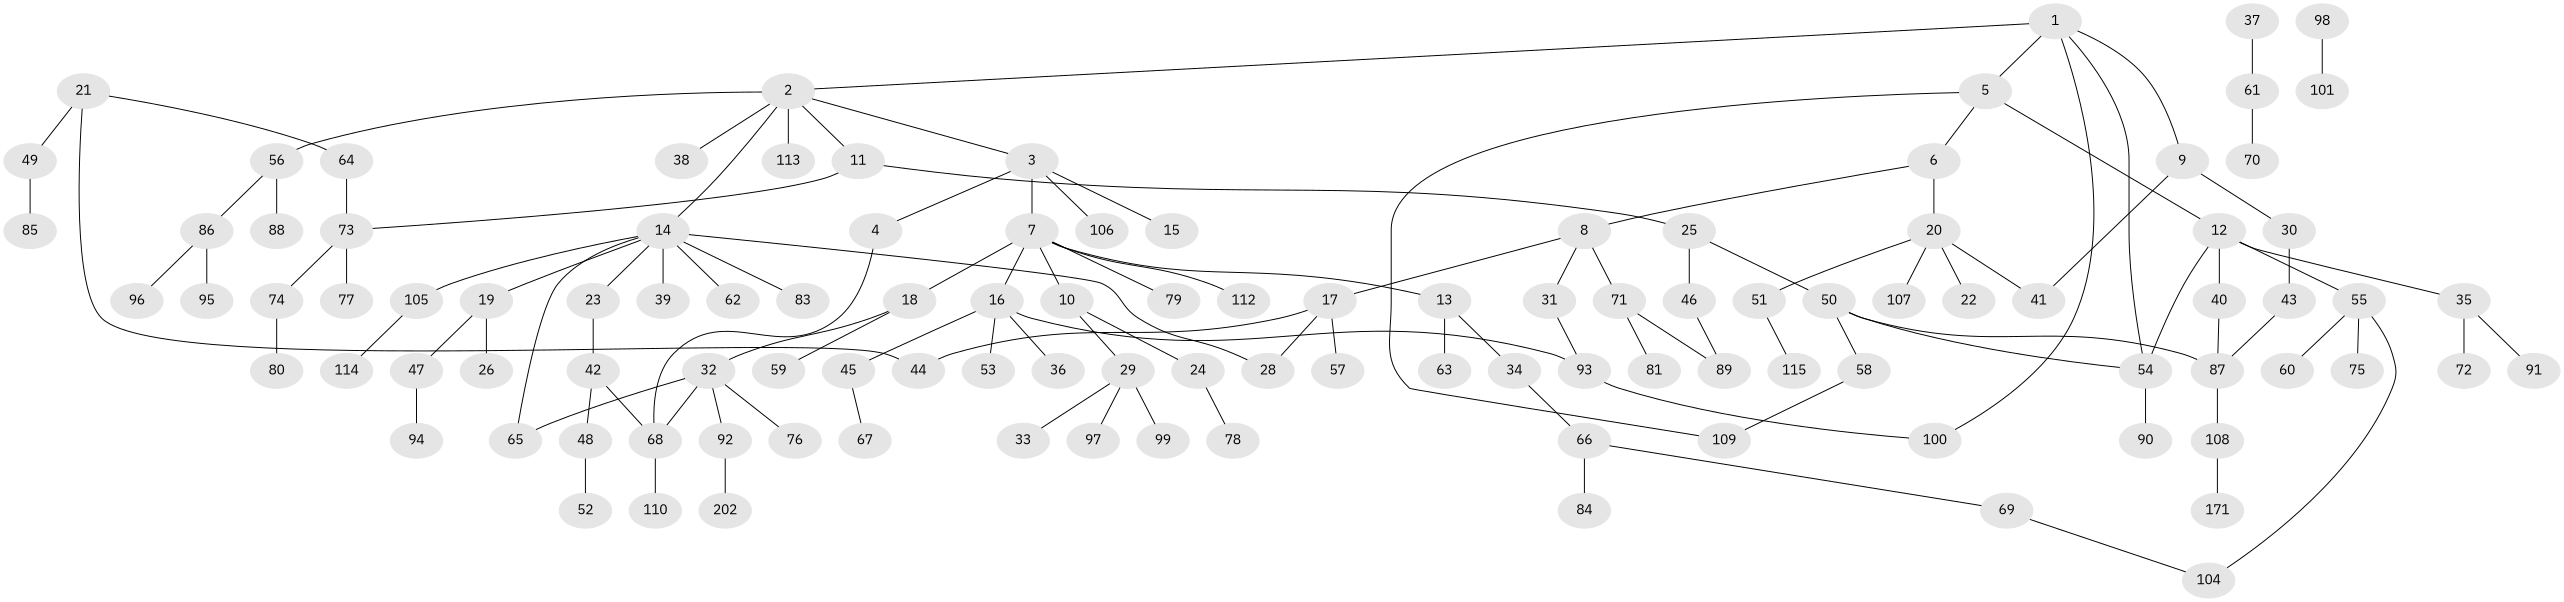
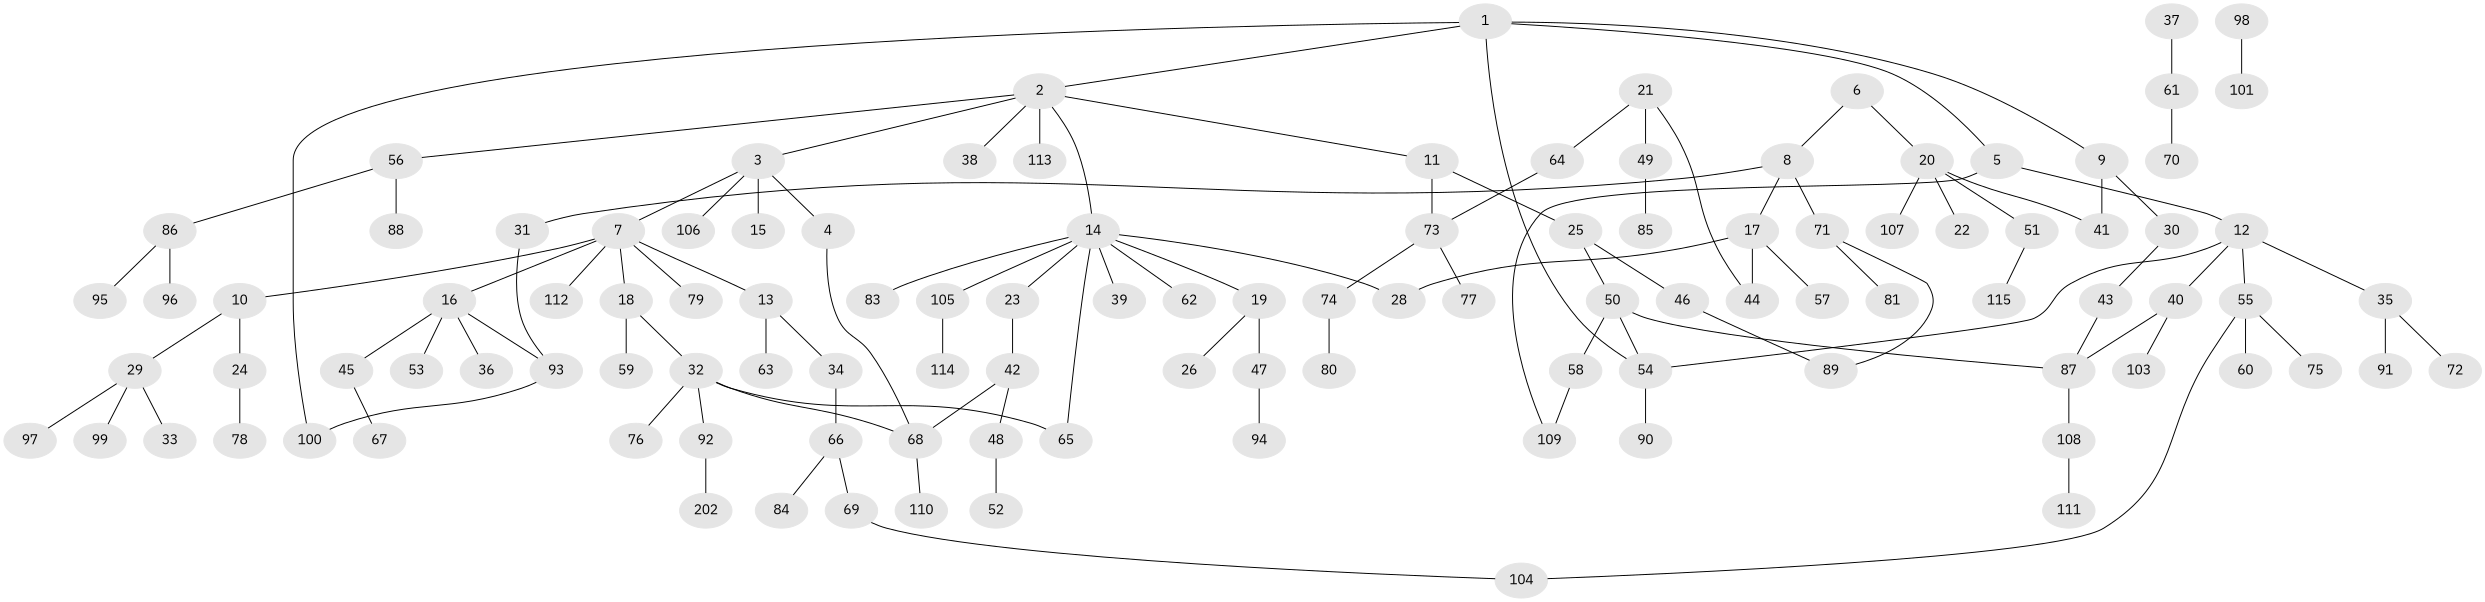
(1960, 126) -> none
none -> (2139, 371)
(2217, 511) -> (2069, 511)
